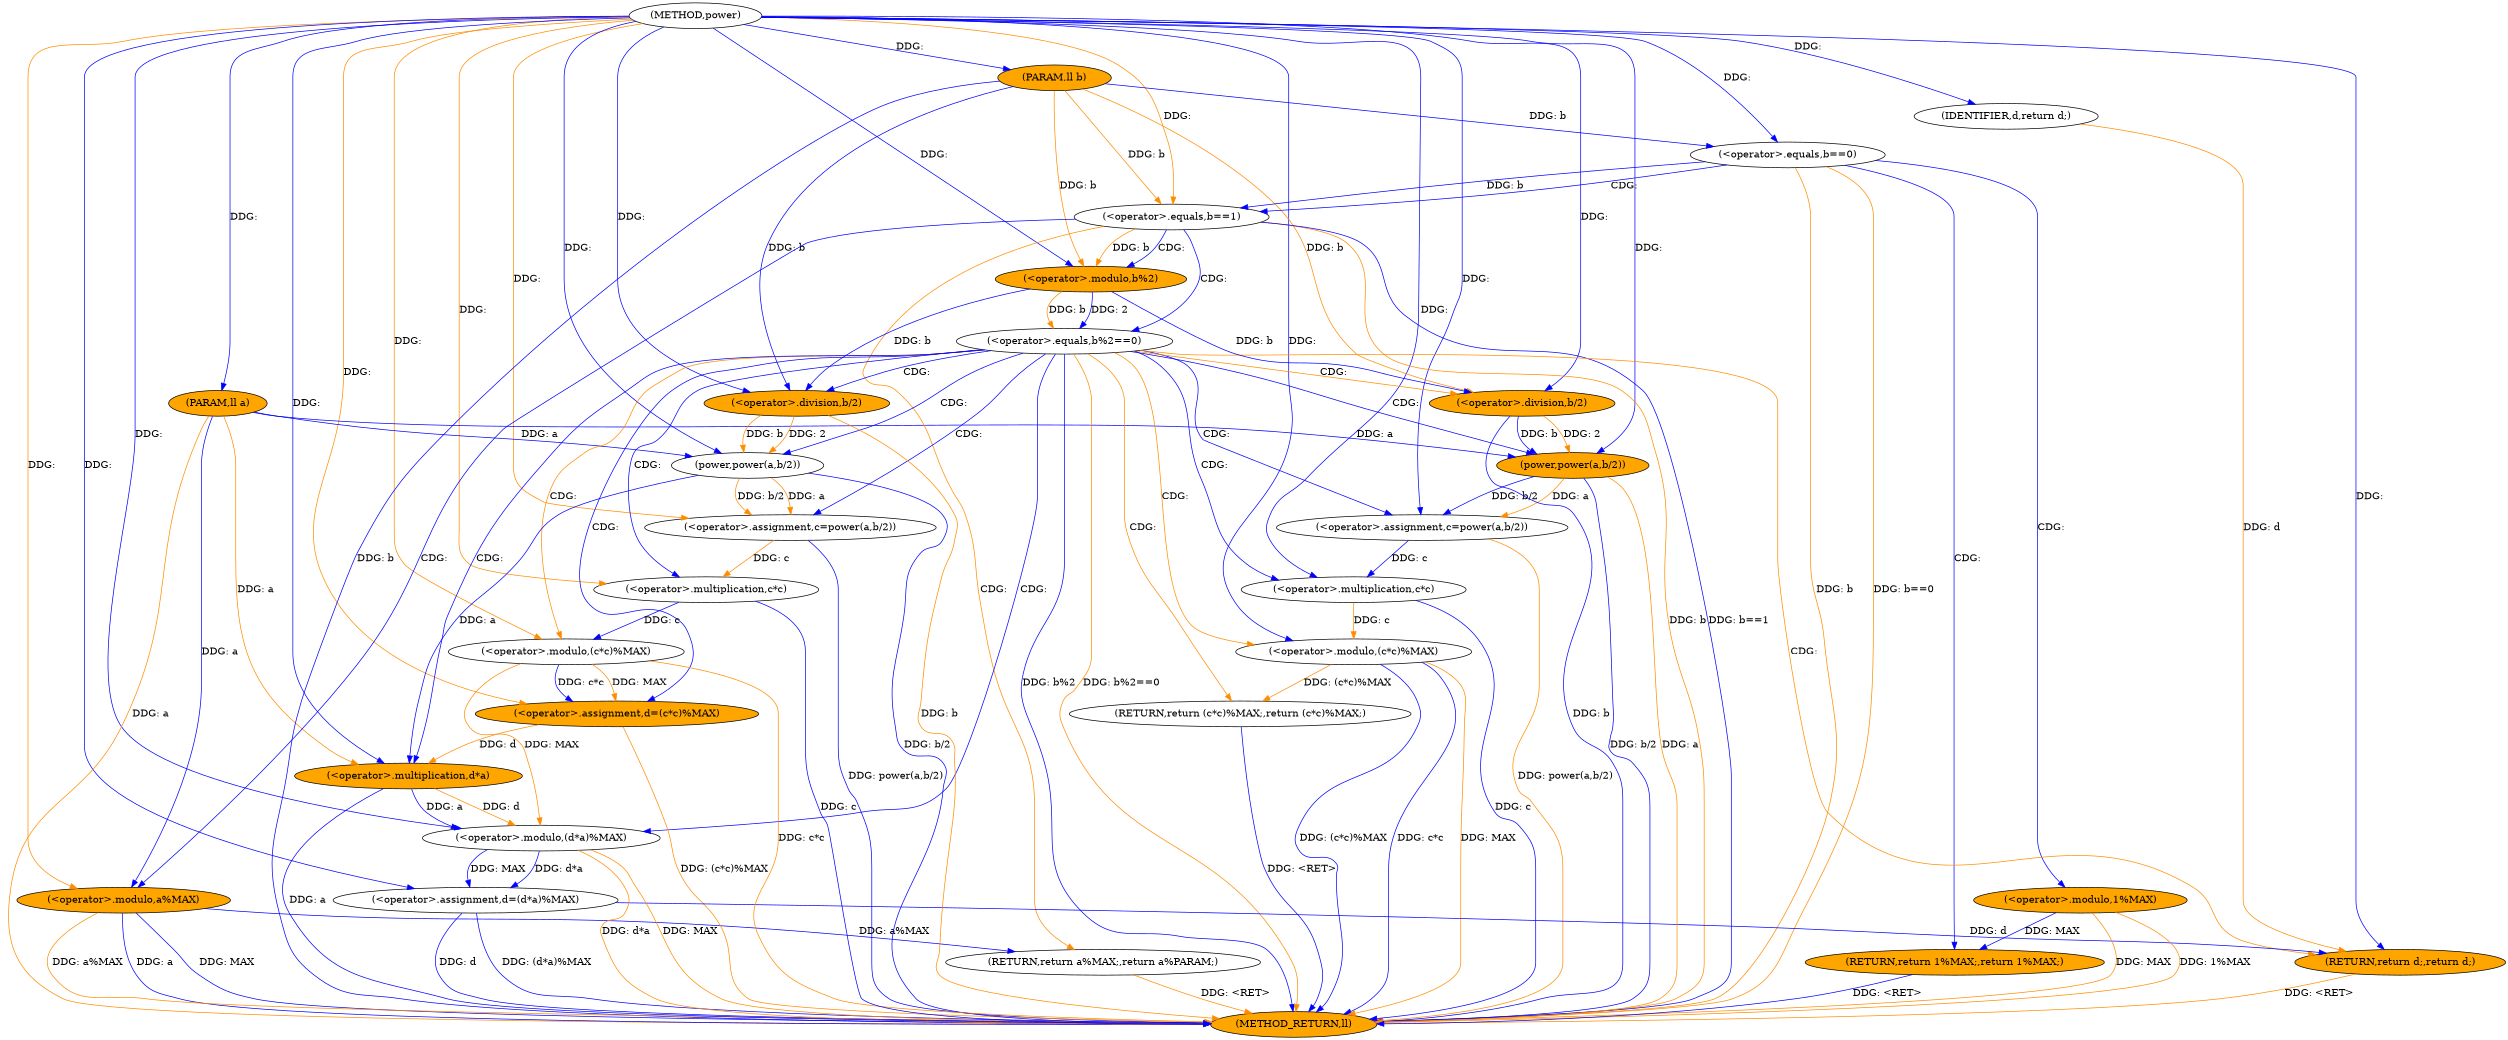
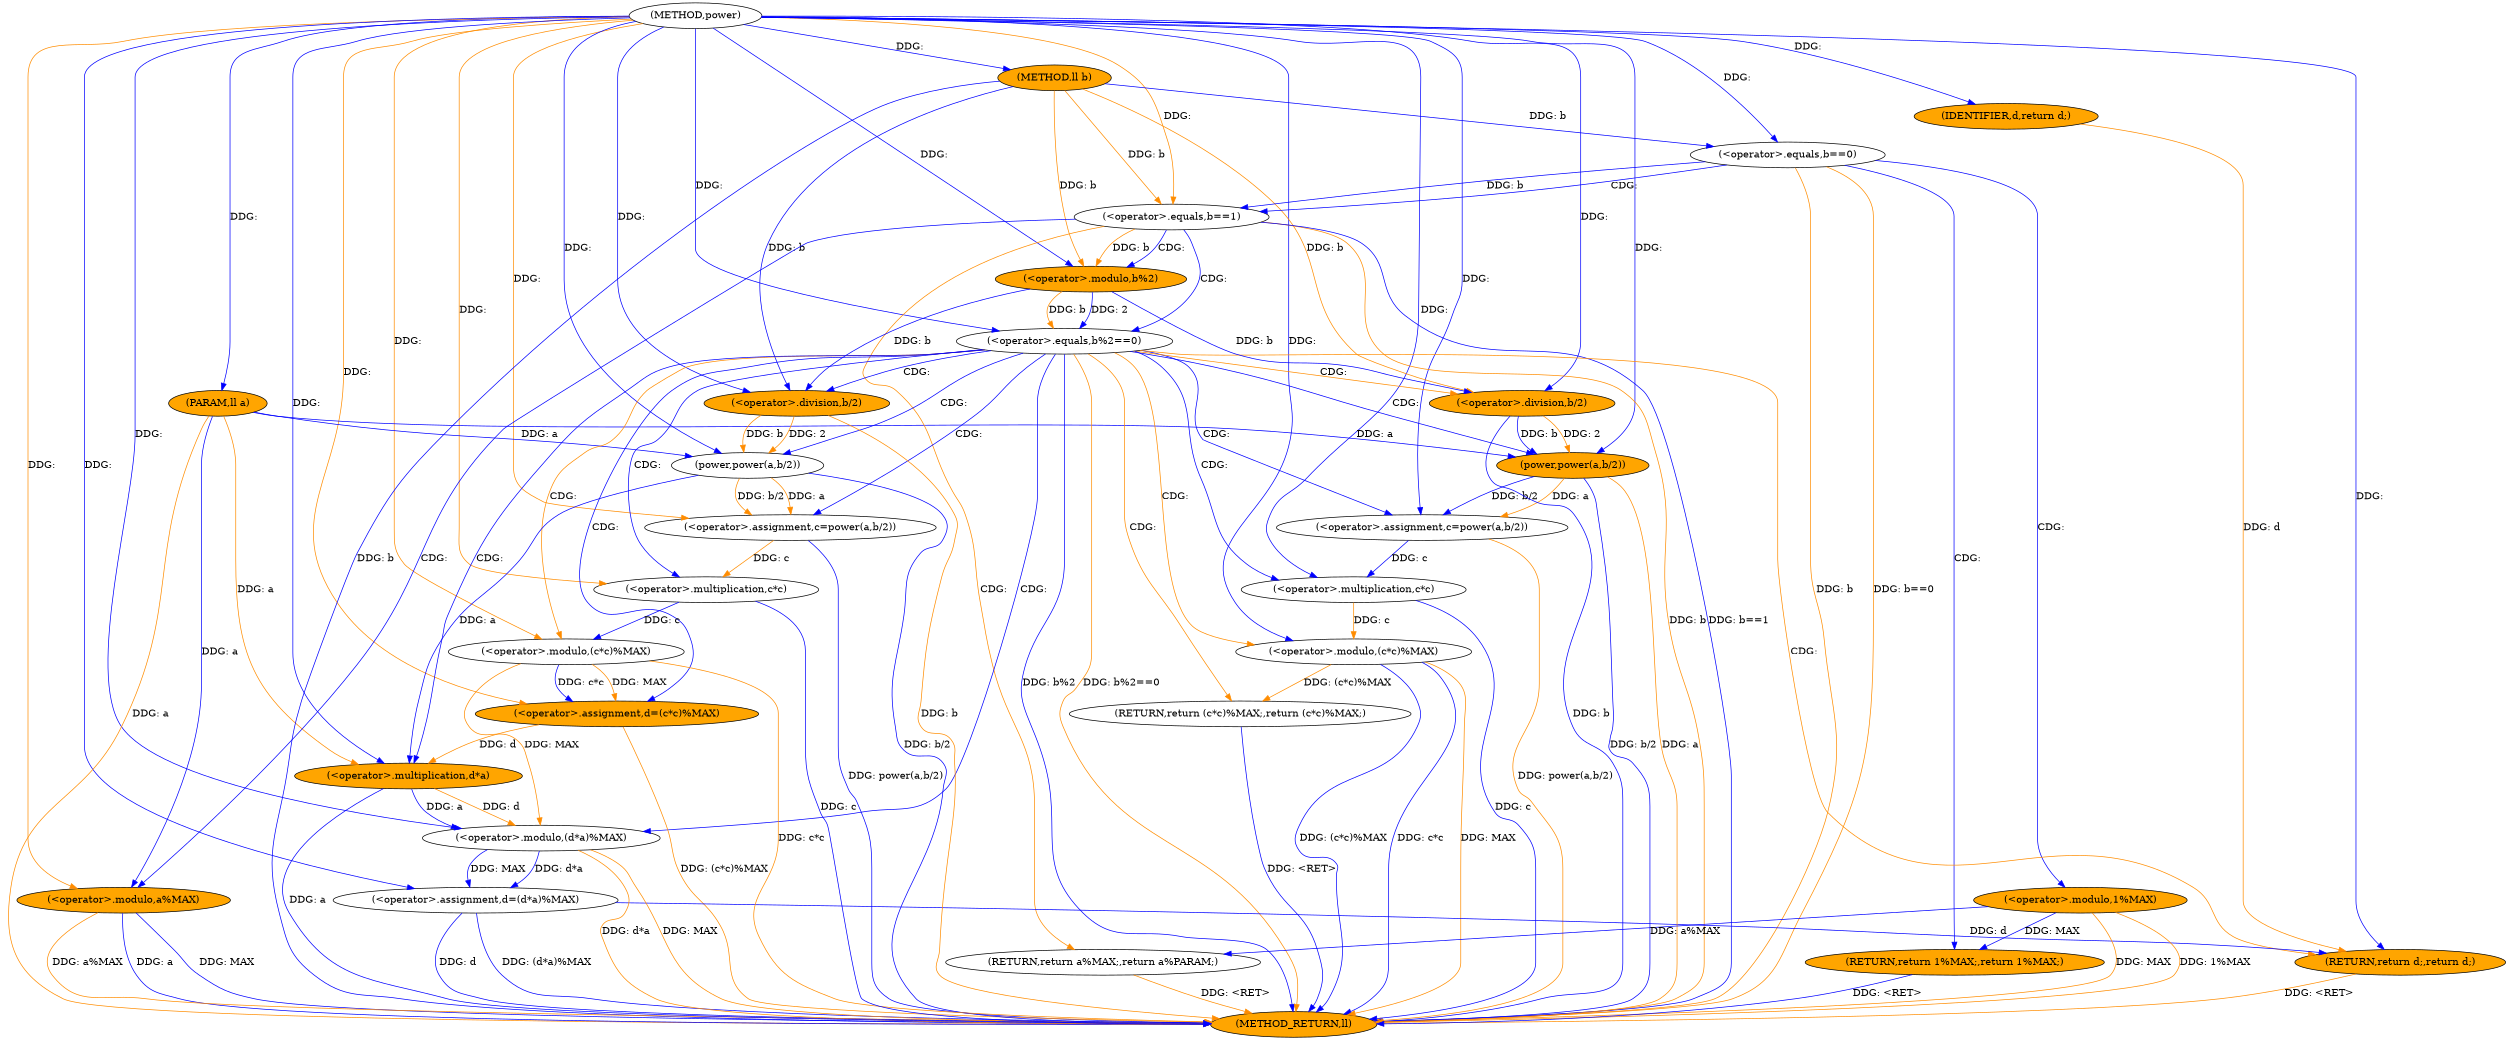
(1055, 78) -> (1055, 78)
(2006, 116) -> (2006, 116)
none -> (732, 274)
(587, 920) -> (1610, 930)
